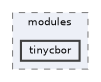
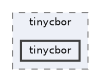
(50, 23) -> (50, 23)
